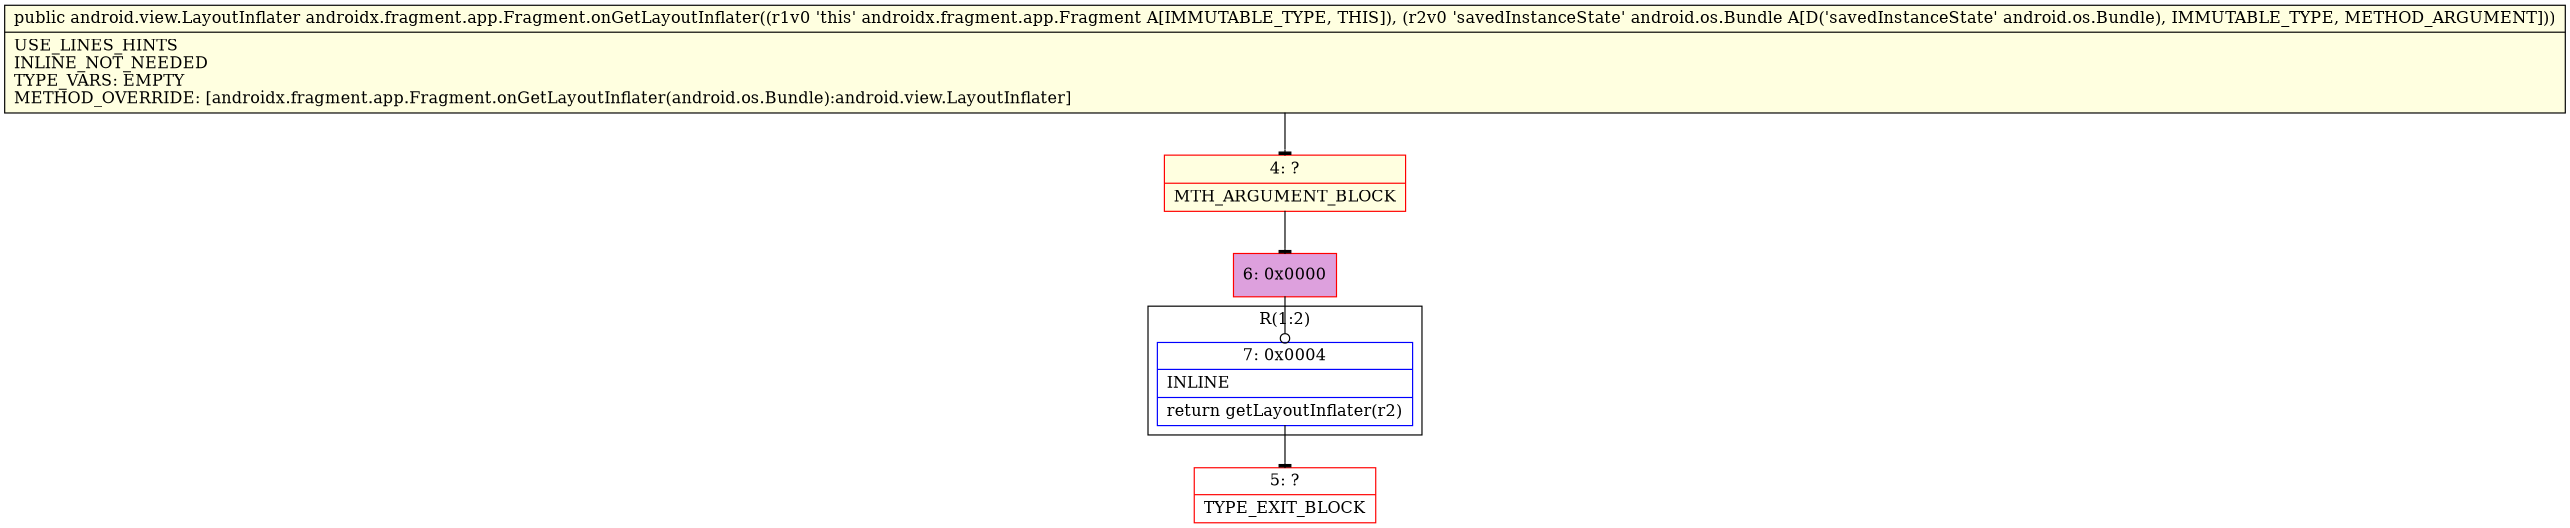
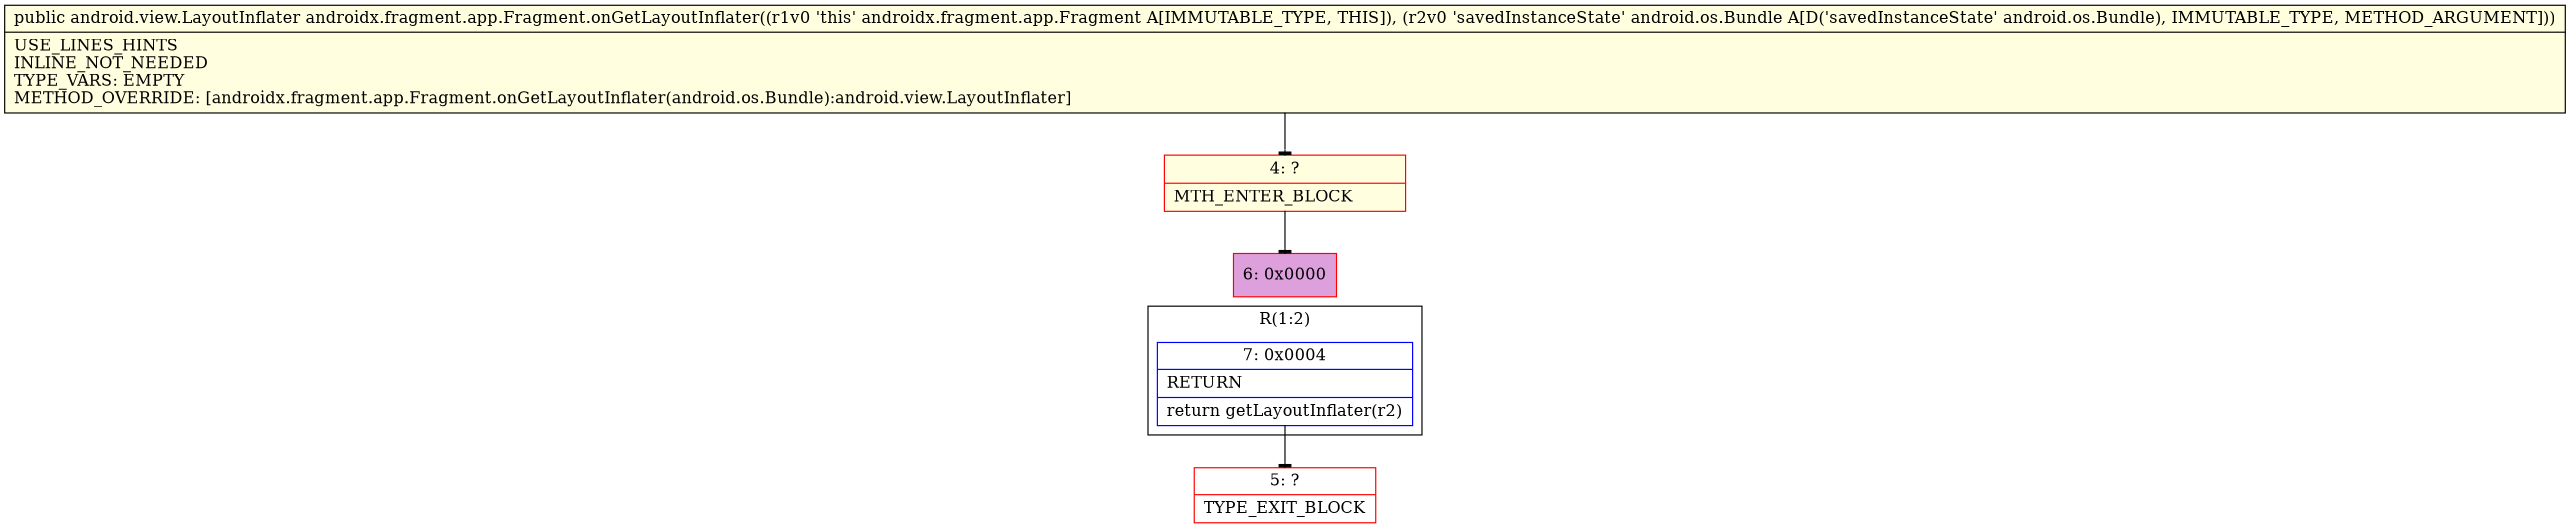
(1285, 197) -> (1264, 197)
(1285, 315) -> none
(1199, 383) -> (1205, 383)
